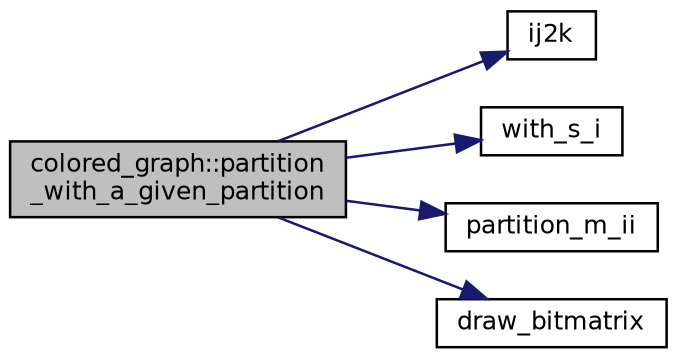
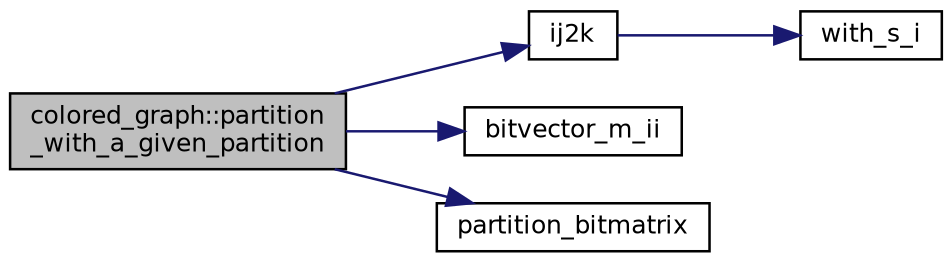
(401, 151) -> (696, 35)
(552, 227) -> (573, 131)
(552, 323) -> (573, 227)
